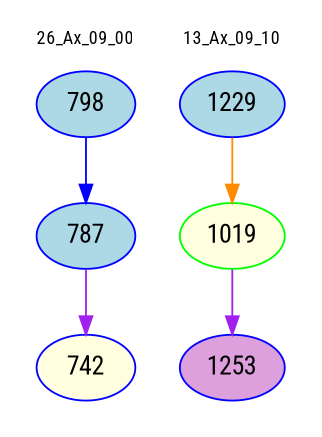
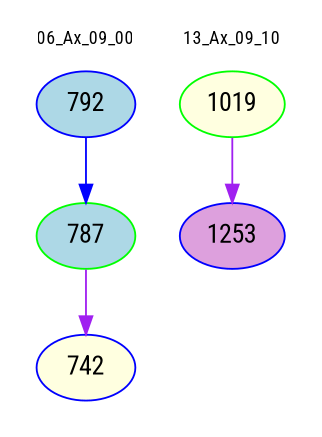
(86, 39) -> (86, 39)
(86, 104) -> (86, 104)
(232, 104) -> none
(86, 236) -> (86, 236)
